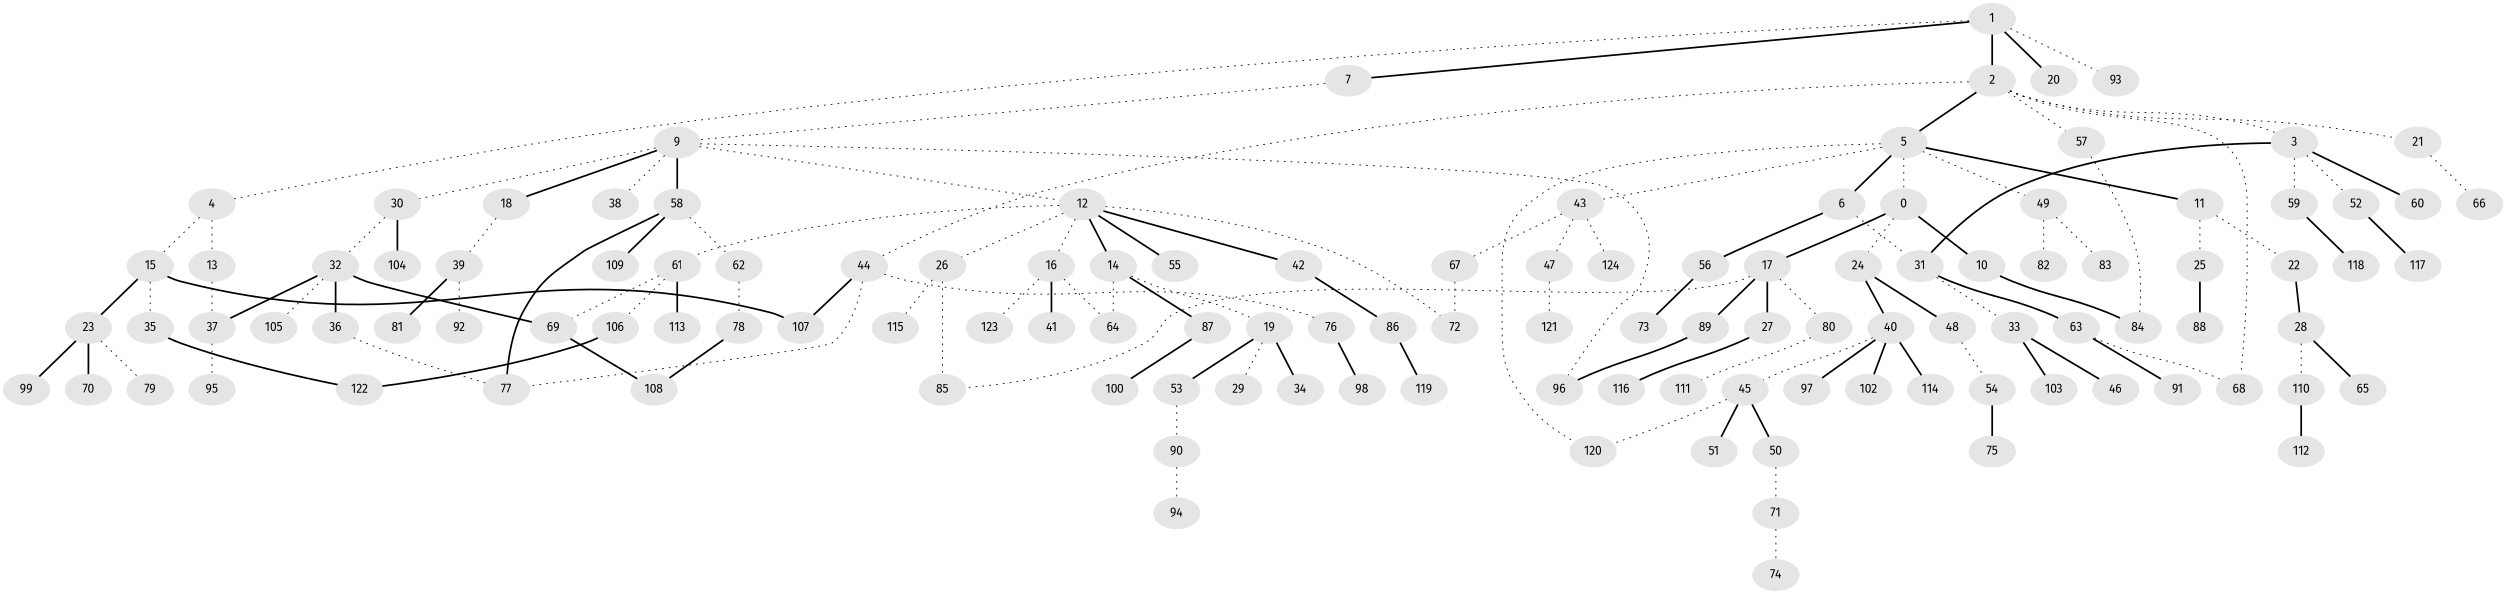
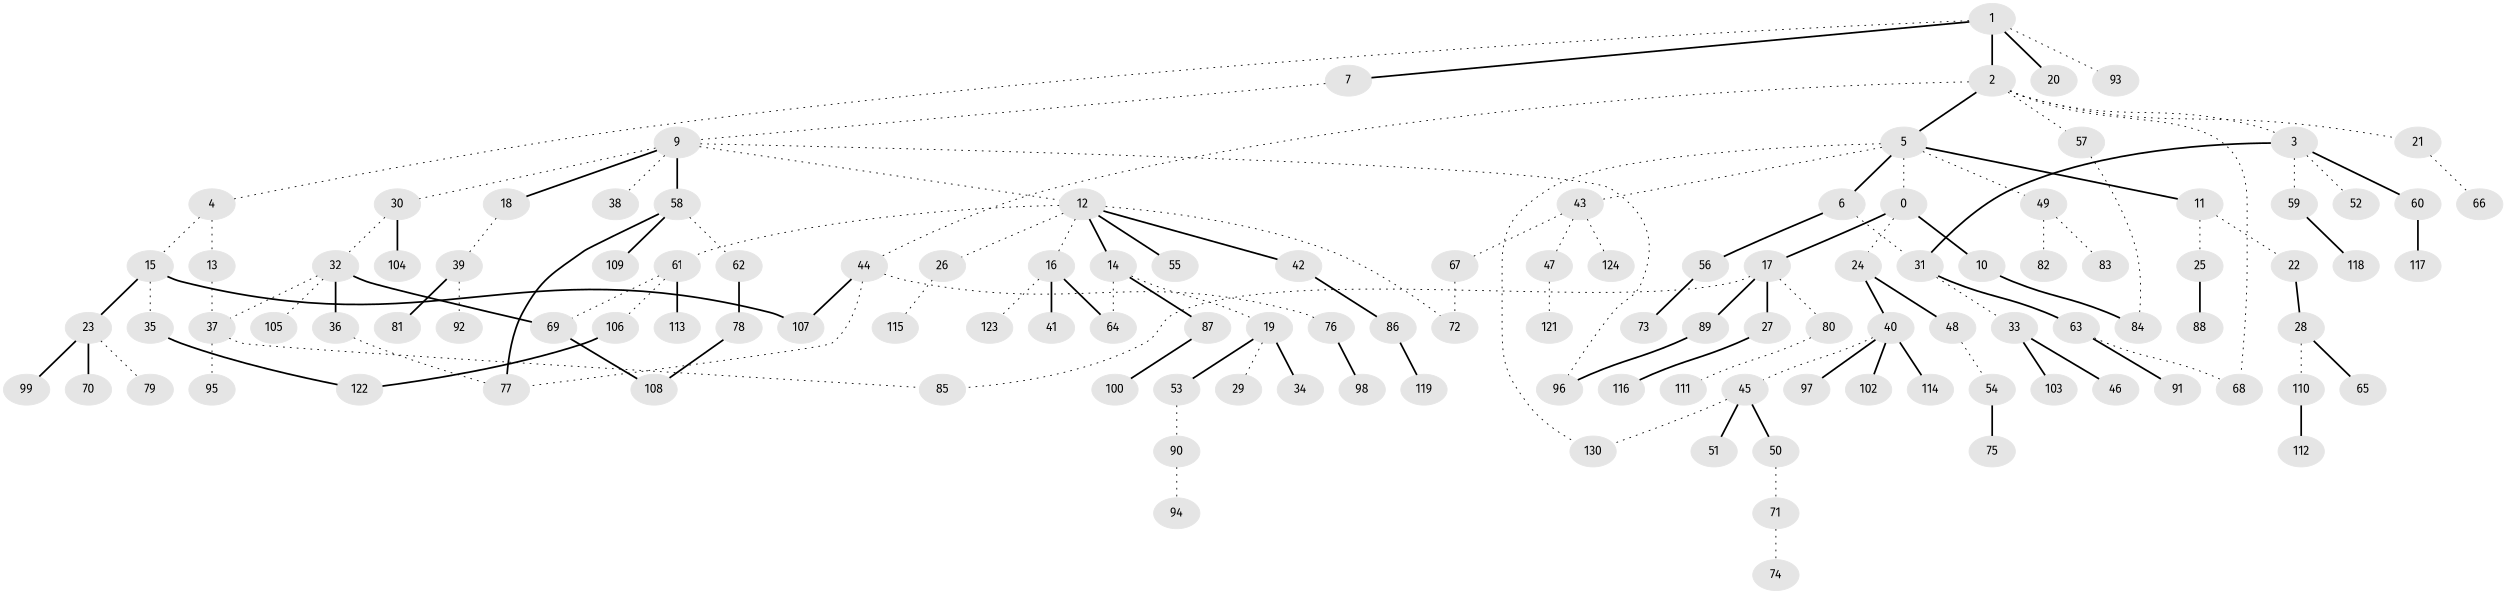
(2387, 235) -> (2418, 235)
(280, 294) -> (280, 294)
(739, 297) -> (739, 297)
(1084, 299) -> (1084, 299)
(942, 328) -> (574, 366)
(1593, 451) -> (1593, 451)
